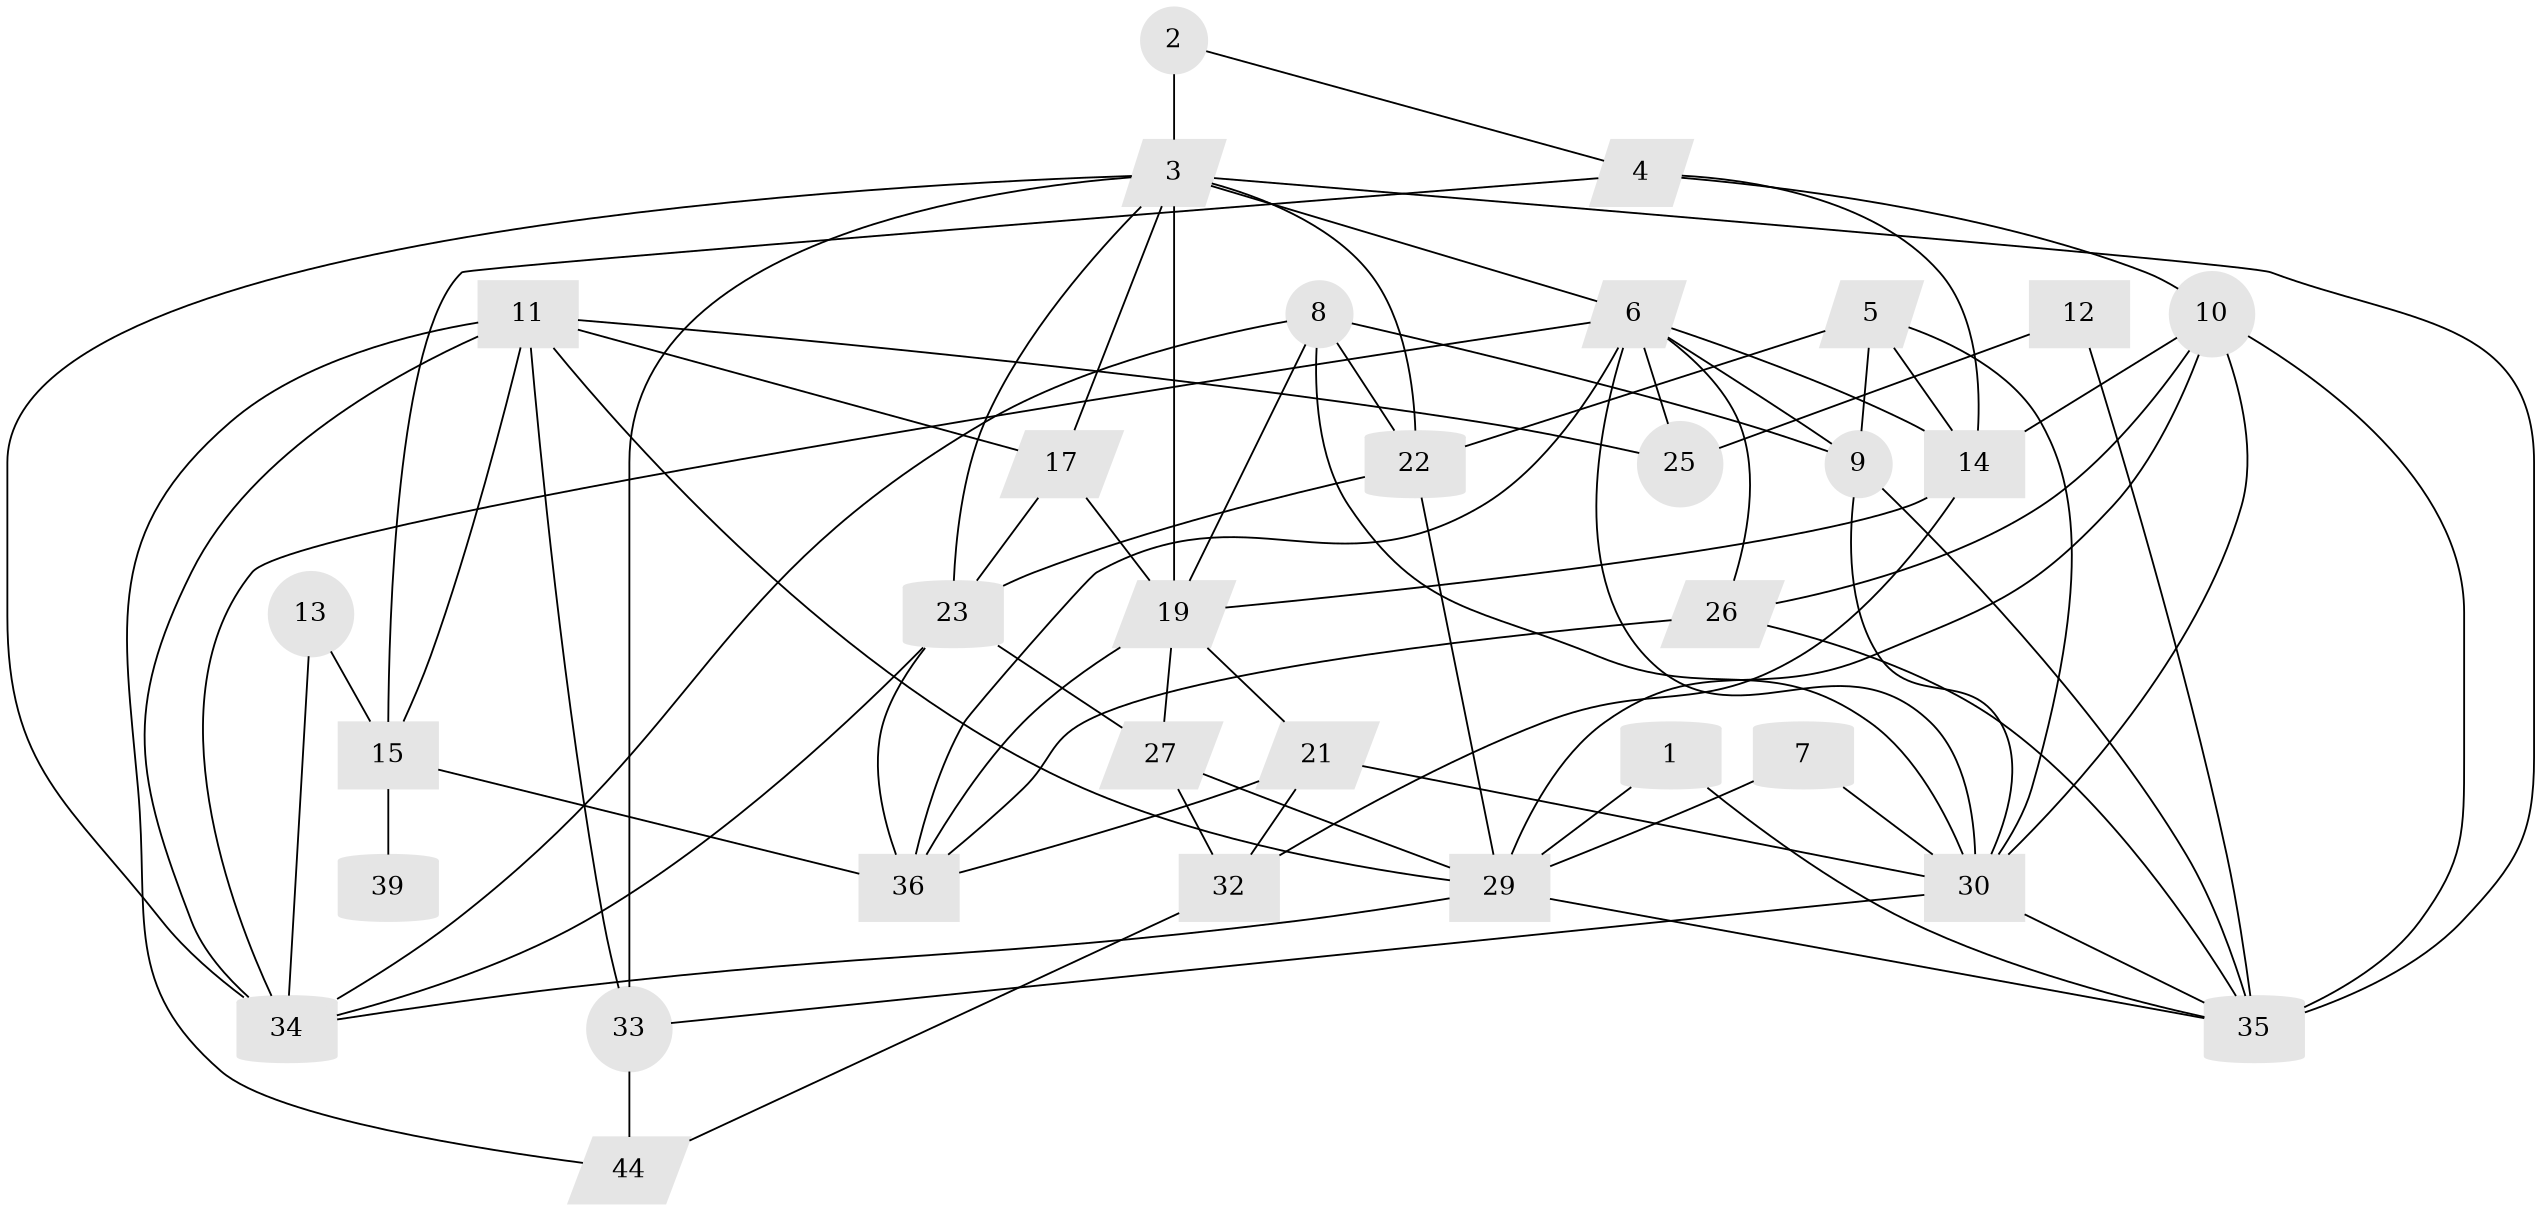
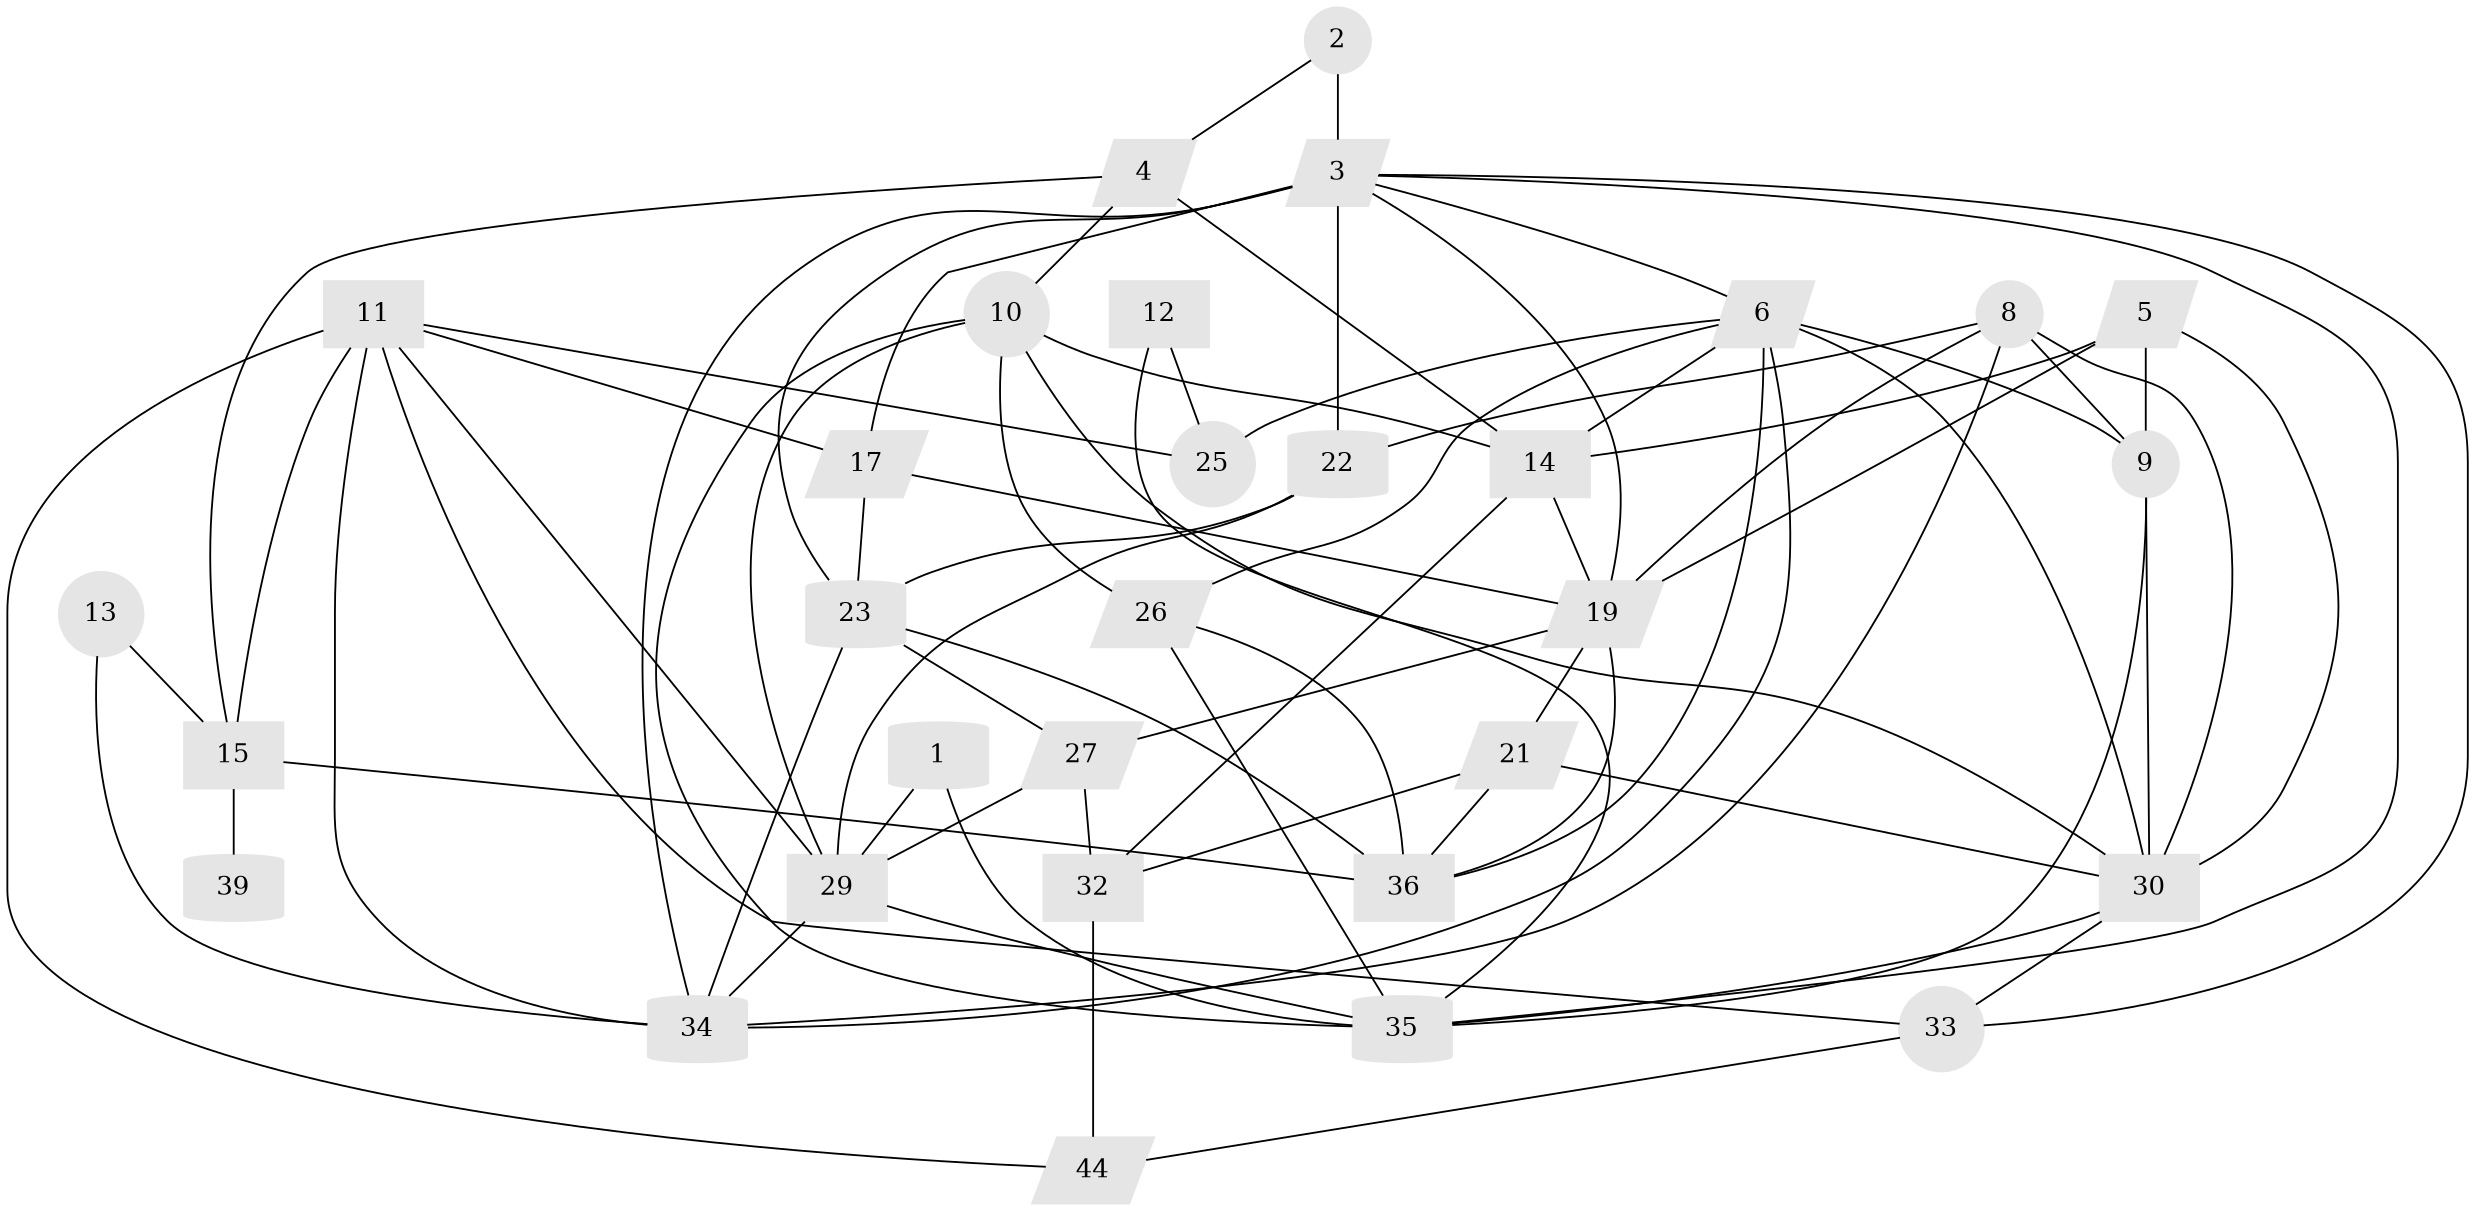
(1672, 380) -> (1879, 464)
(1803, 755) -> none
